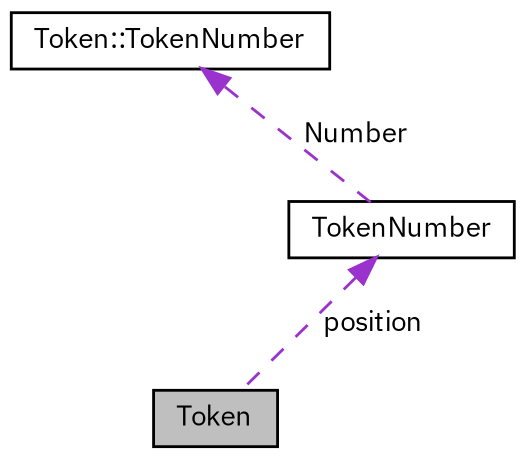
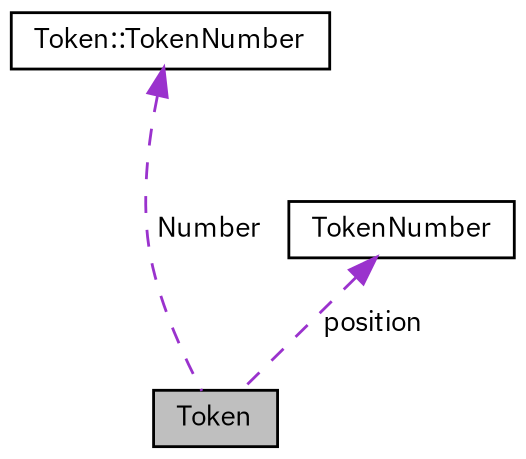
(298, 145) -> (149, 248)
